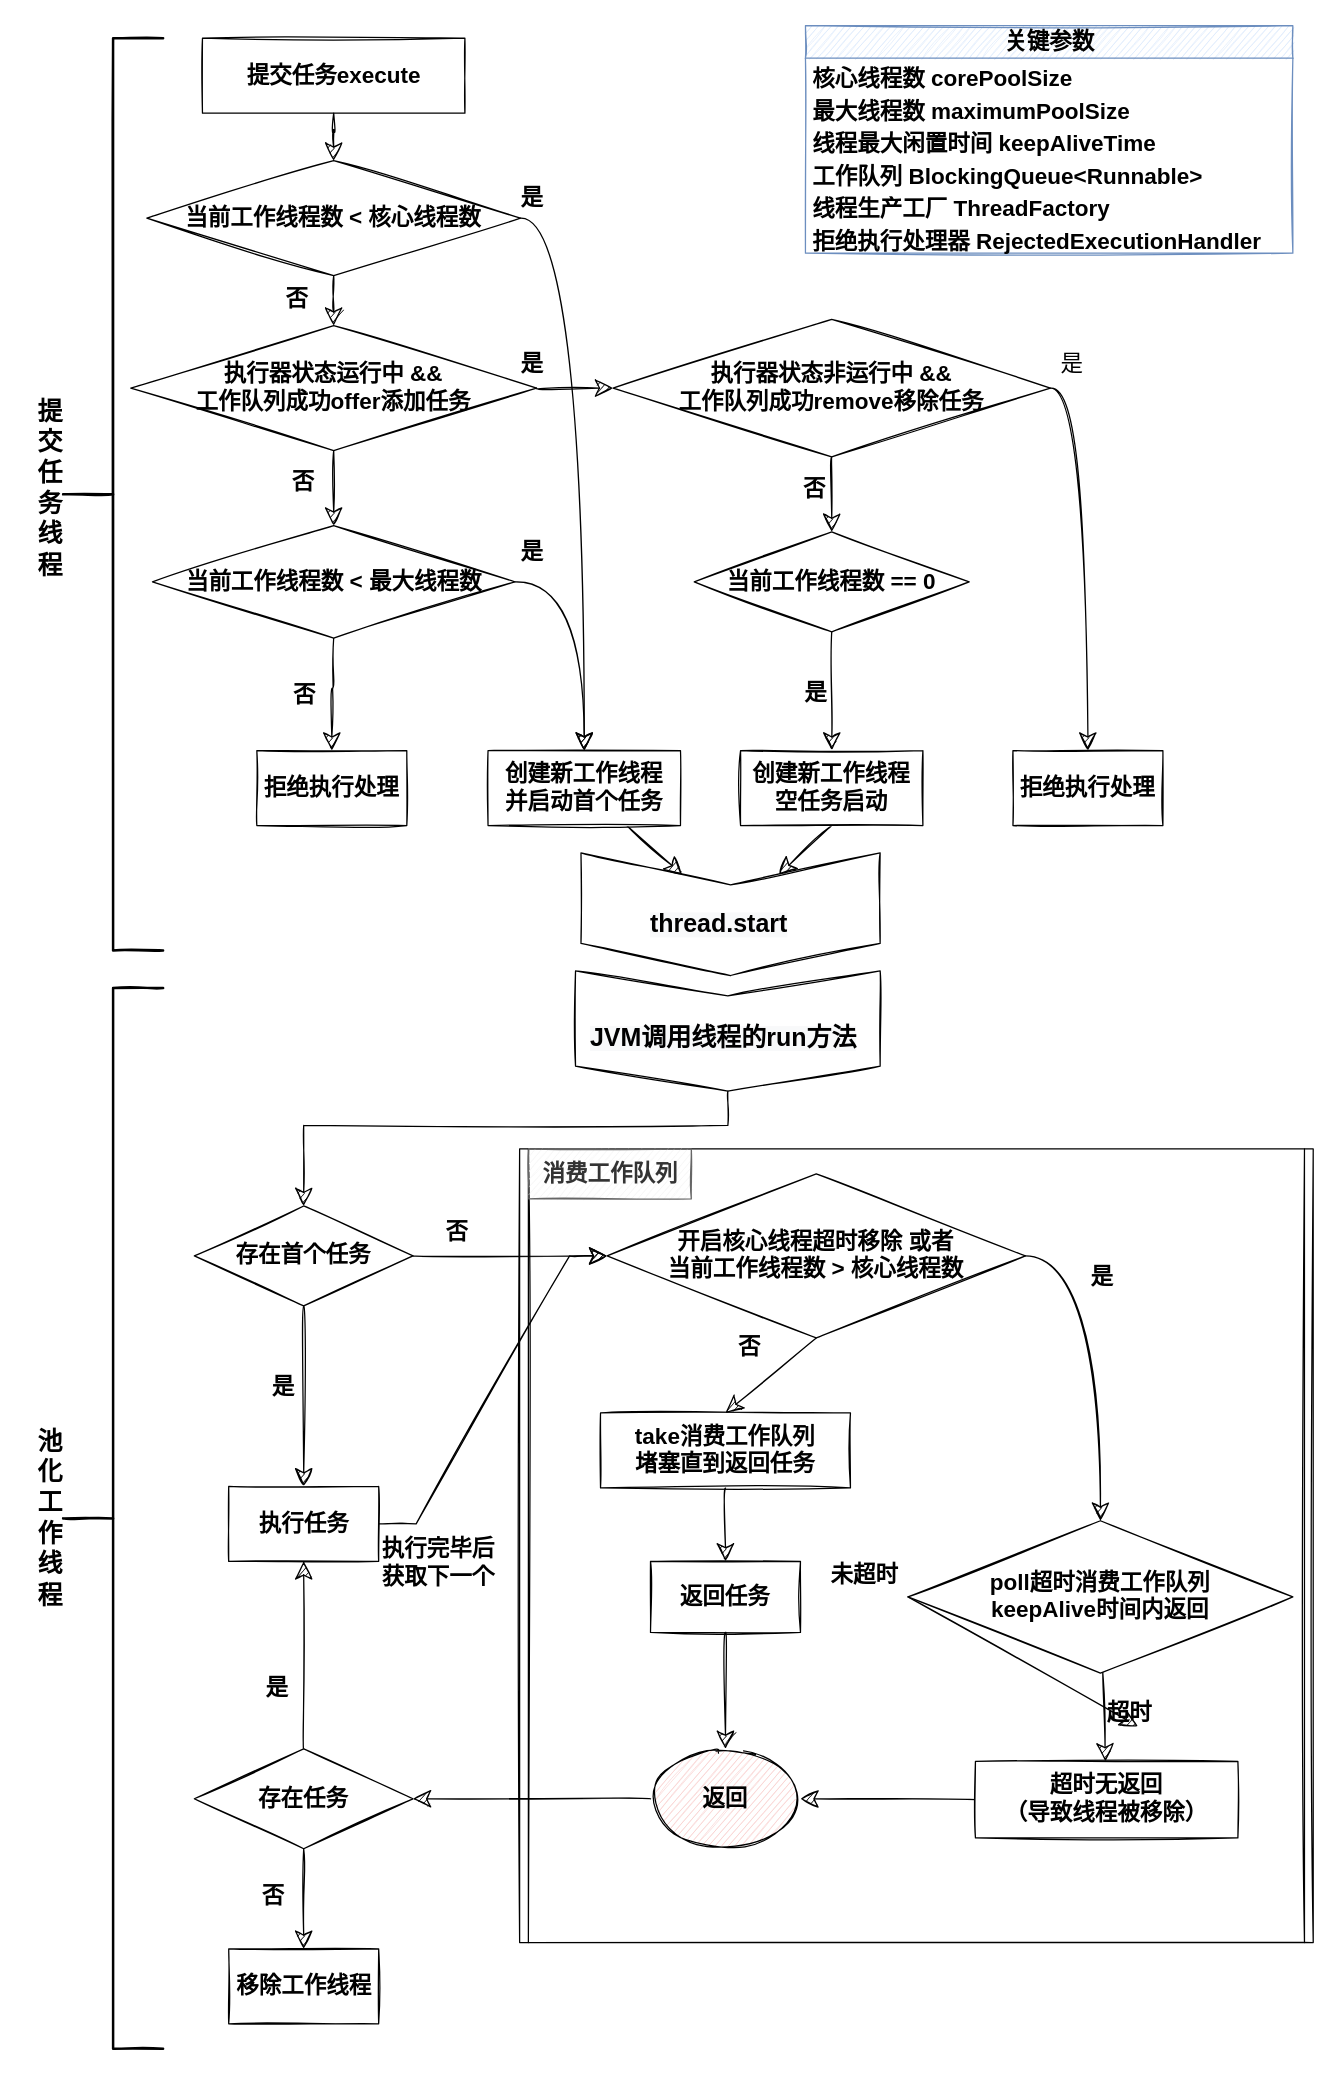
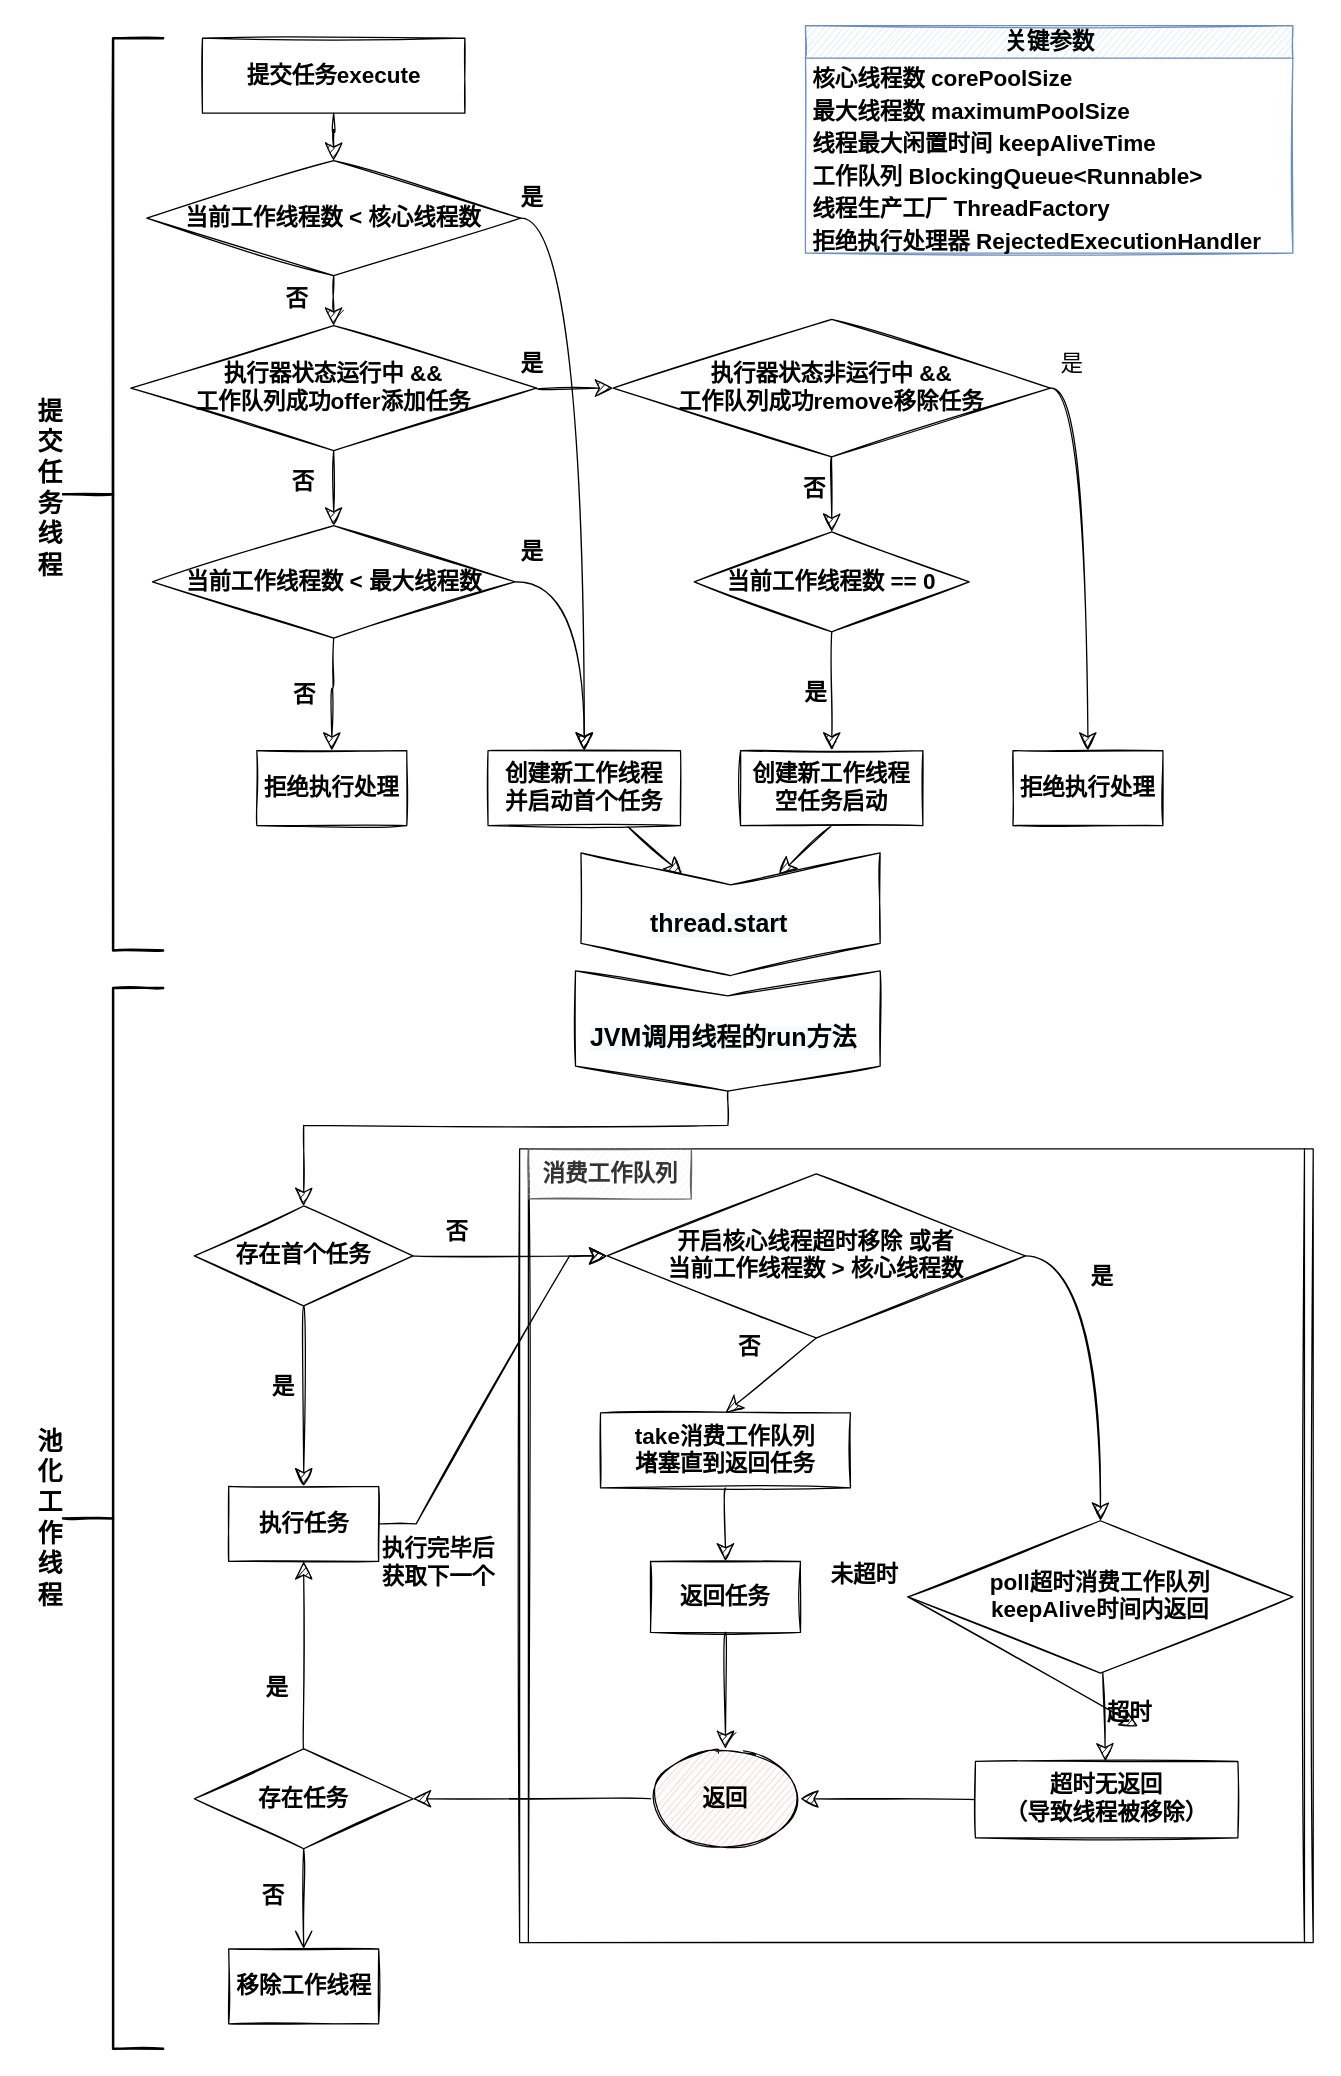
(304, 1933) -> (304, 1938)
